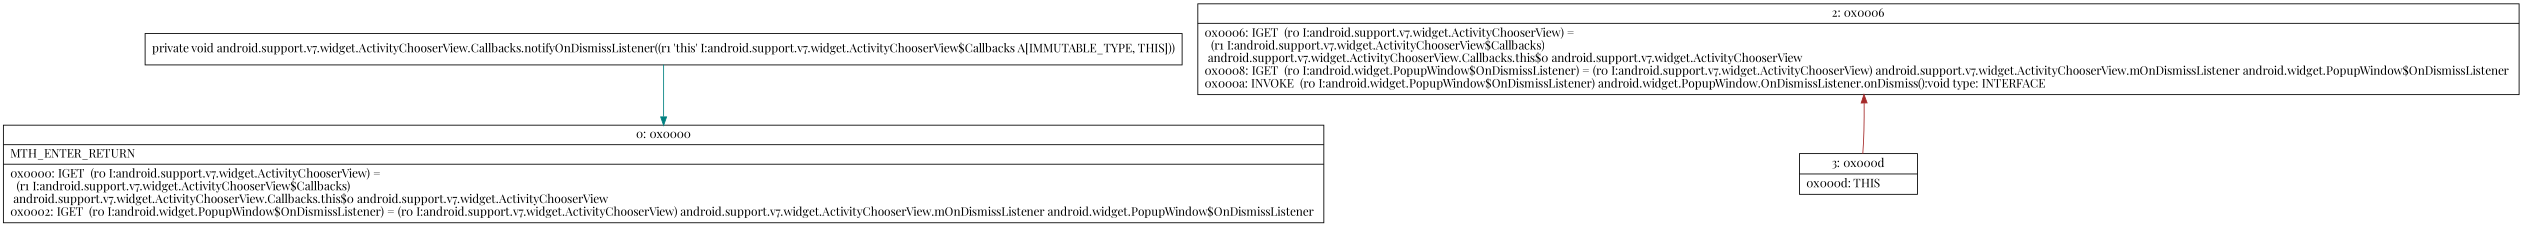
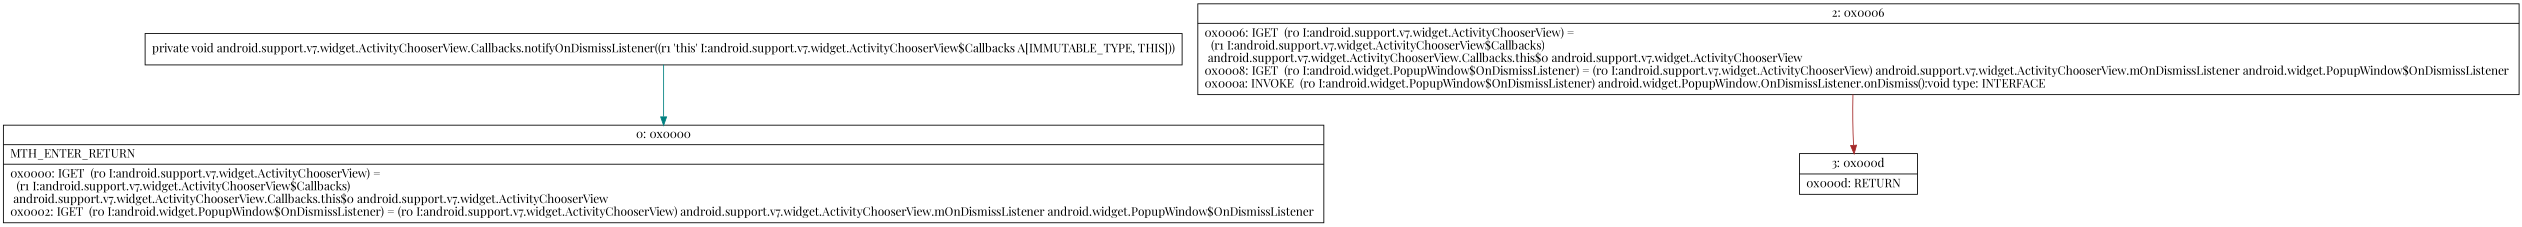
(1864, 129) -> (1853, 120)
(1848, 184) -> (1858, 184)
